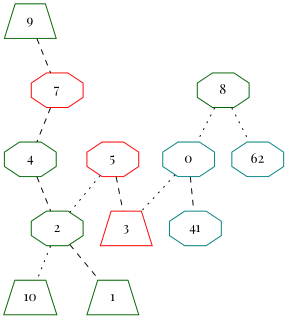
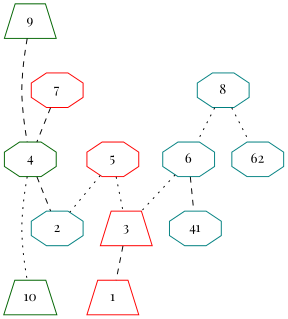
(44, 56) -> (22, 90)
(223, 90) -> (223, 90)
(189, 159) -> (189, 159)
(120, 194) -> (120, 194)
(57, 228) -> (57, 228)
(84, 262) -> (120, 263)
(44, 263) -> (22, 228)
(113, 298) -> (113, 298)
